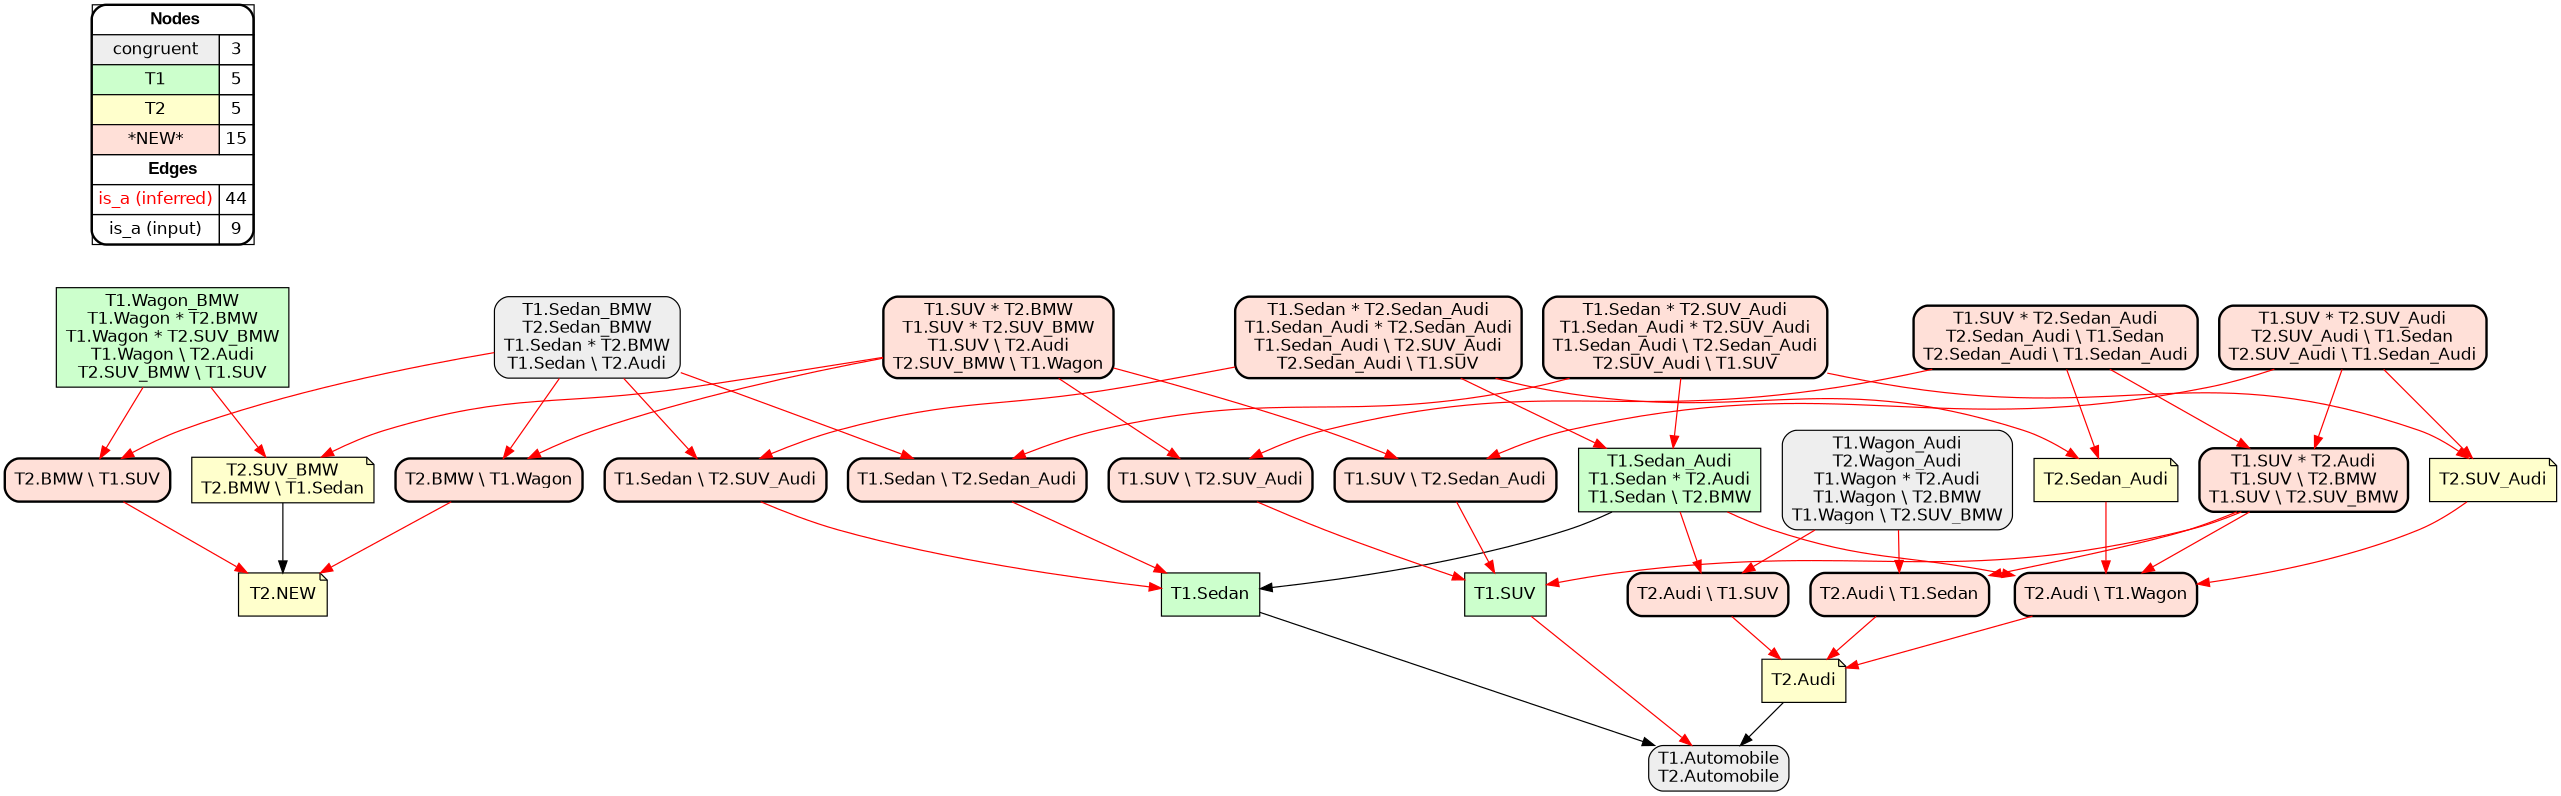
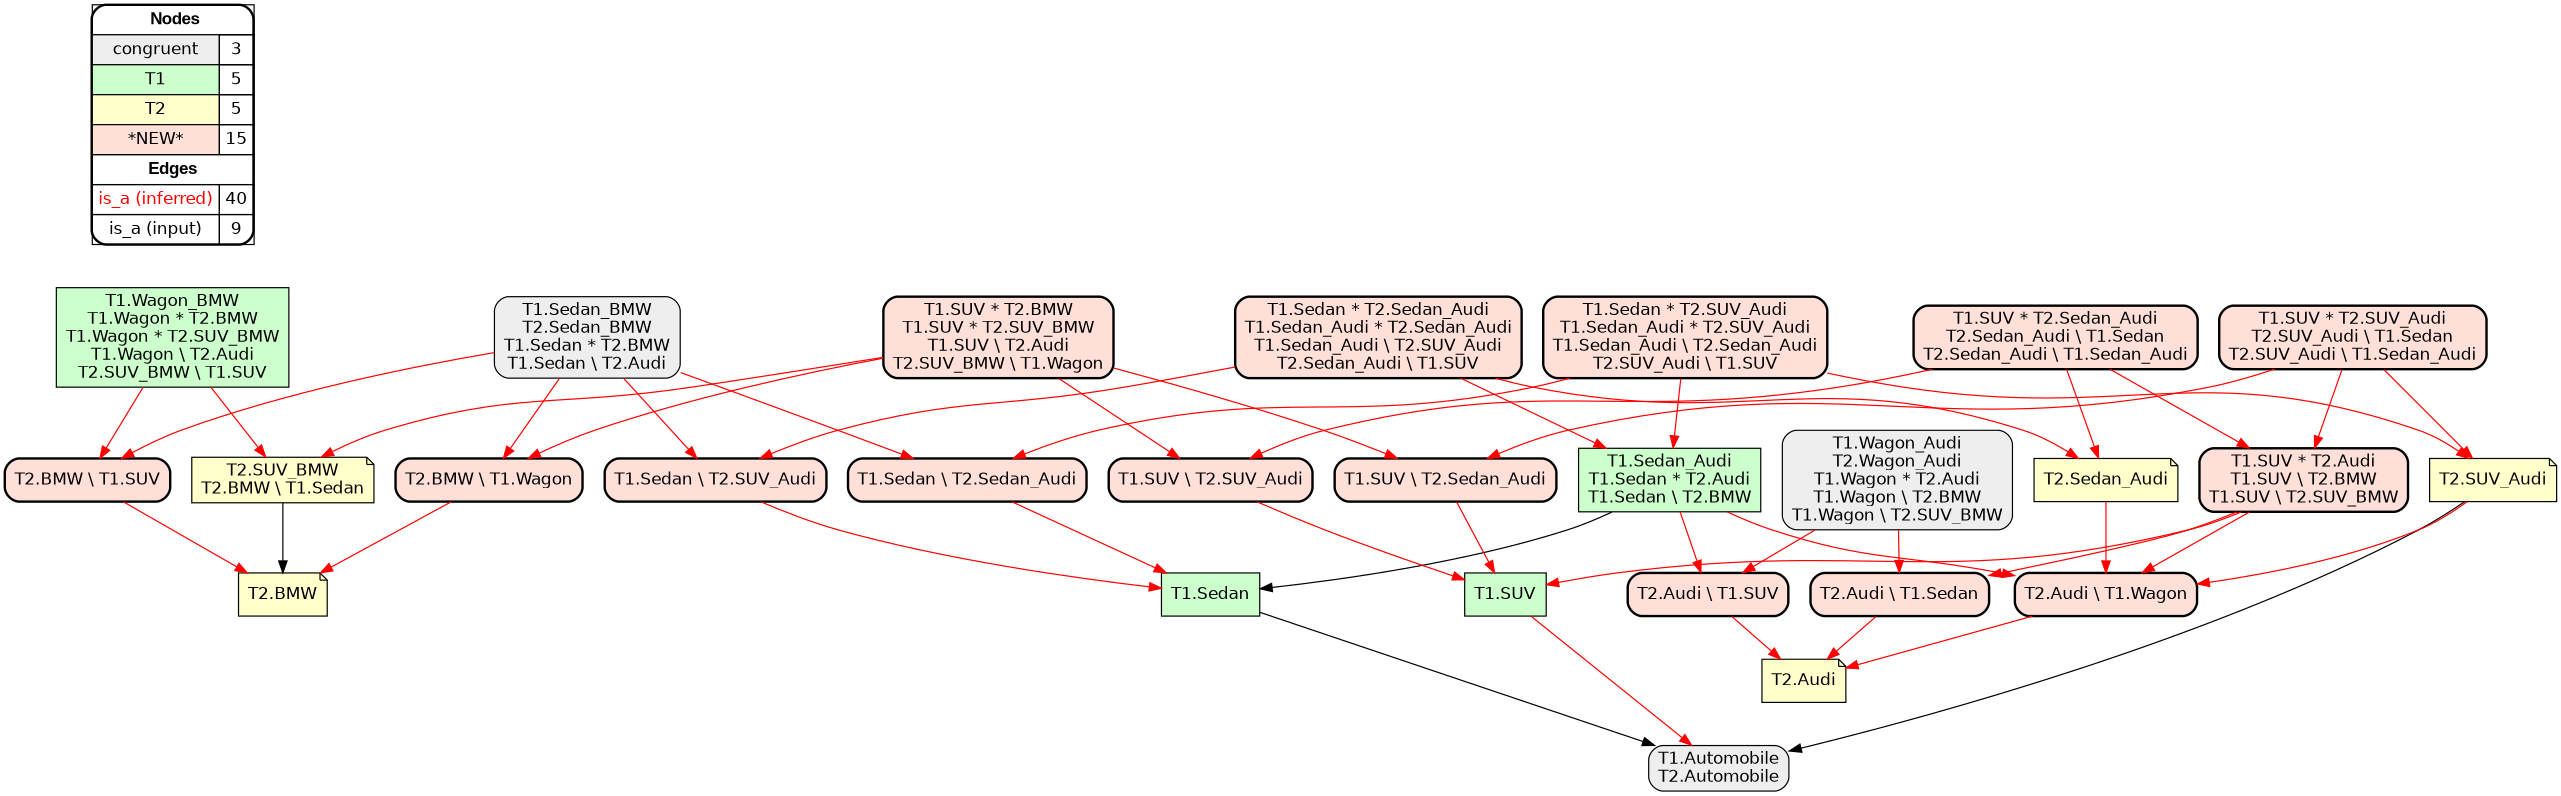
(237, 199) -> (237, 199)
(283, 595) -> (283, 595)
(1766, 720) -> (2141, 647)
